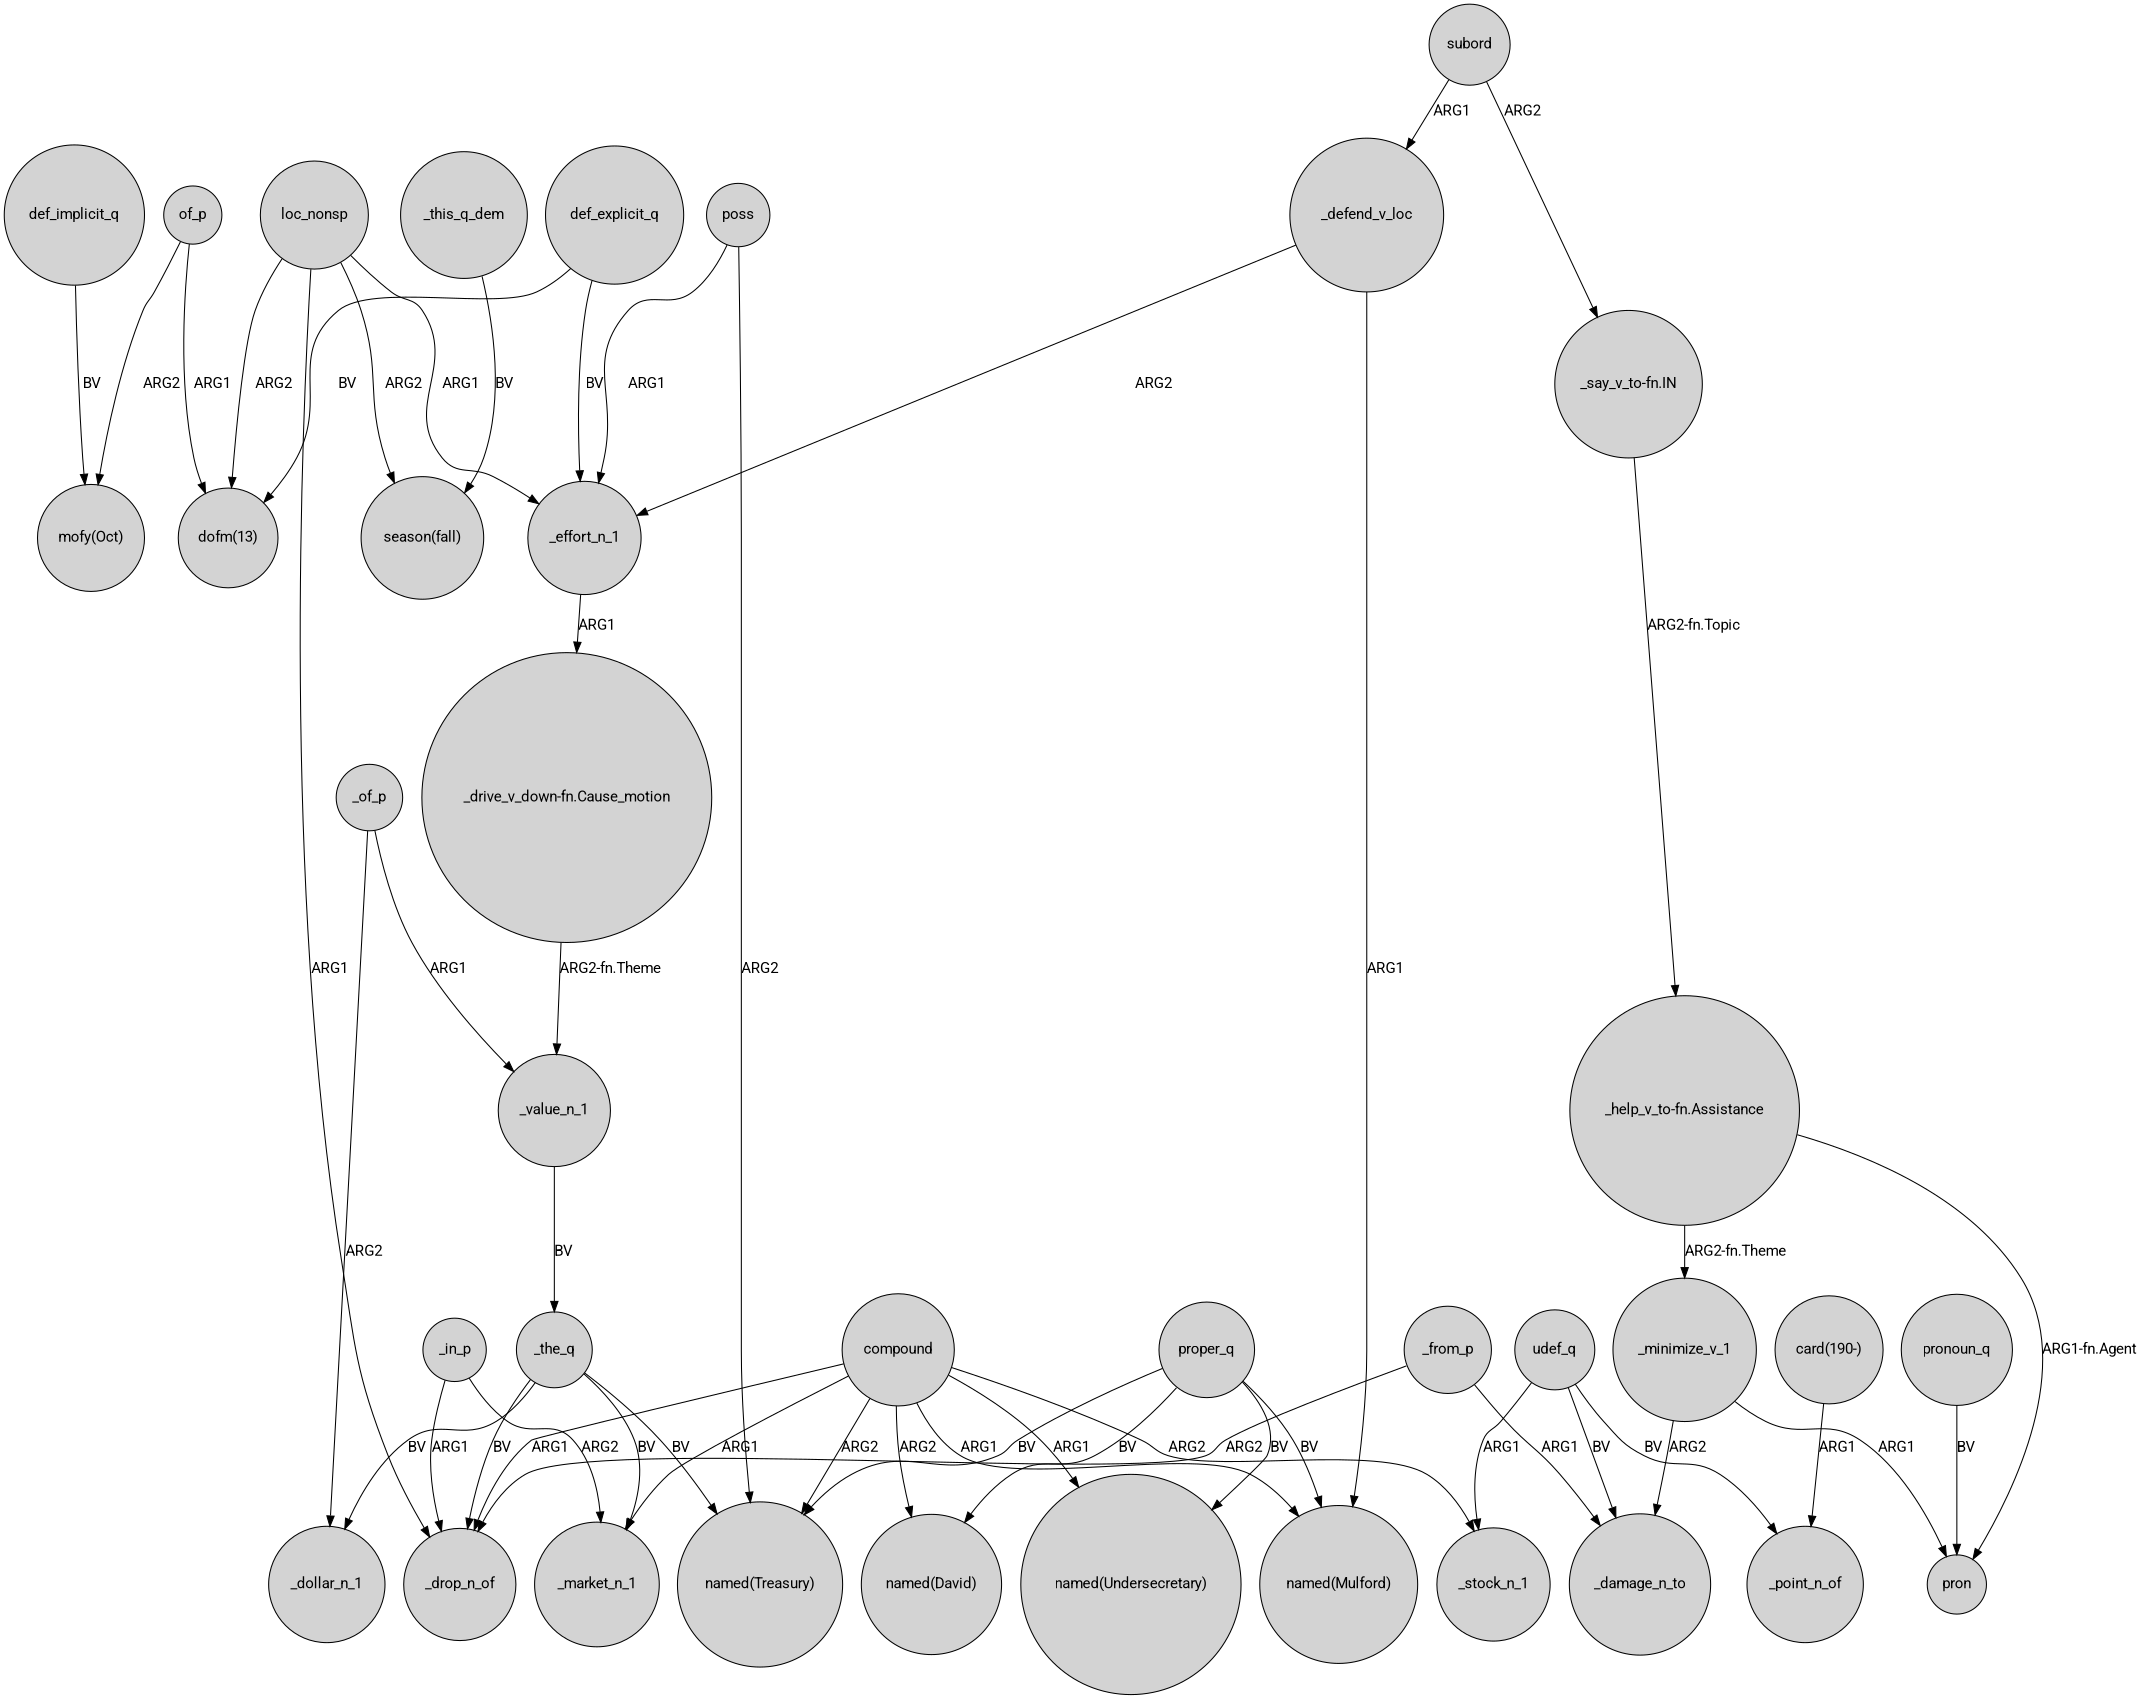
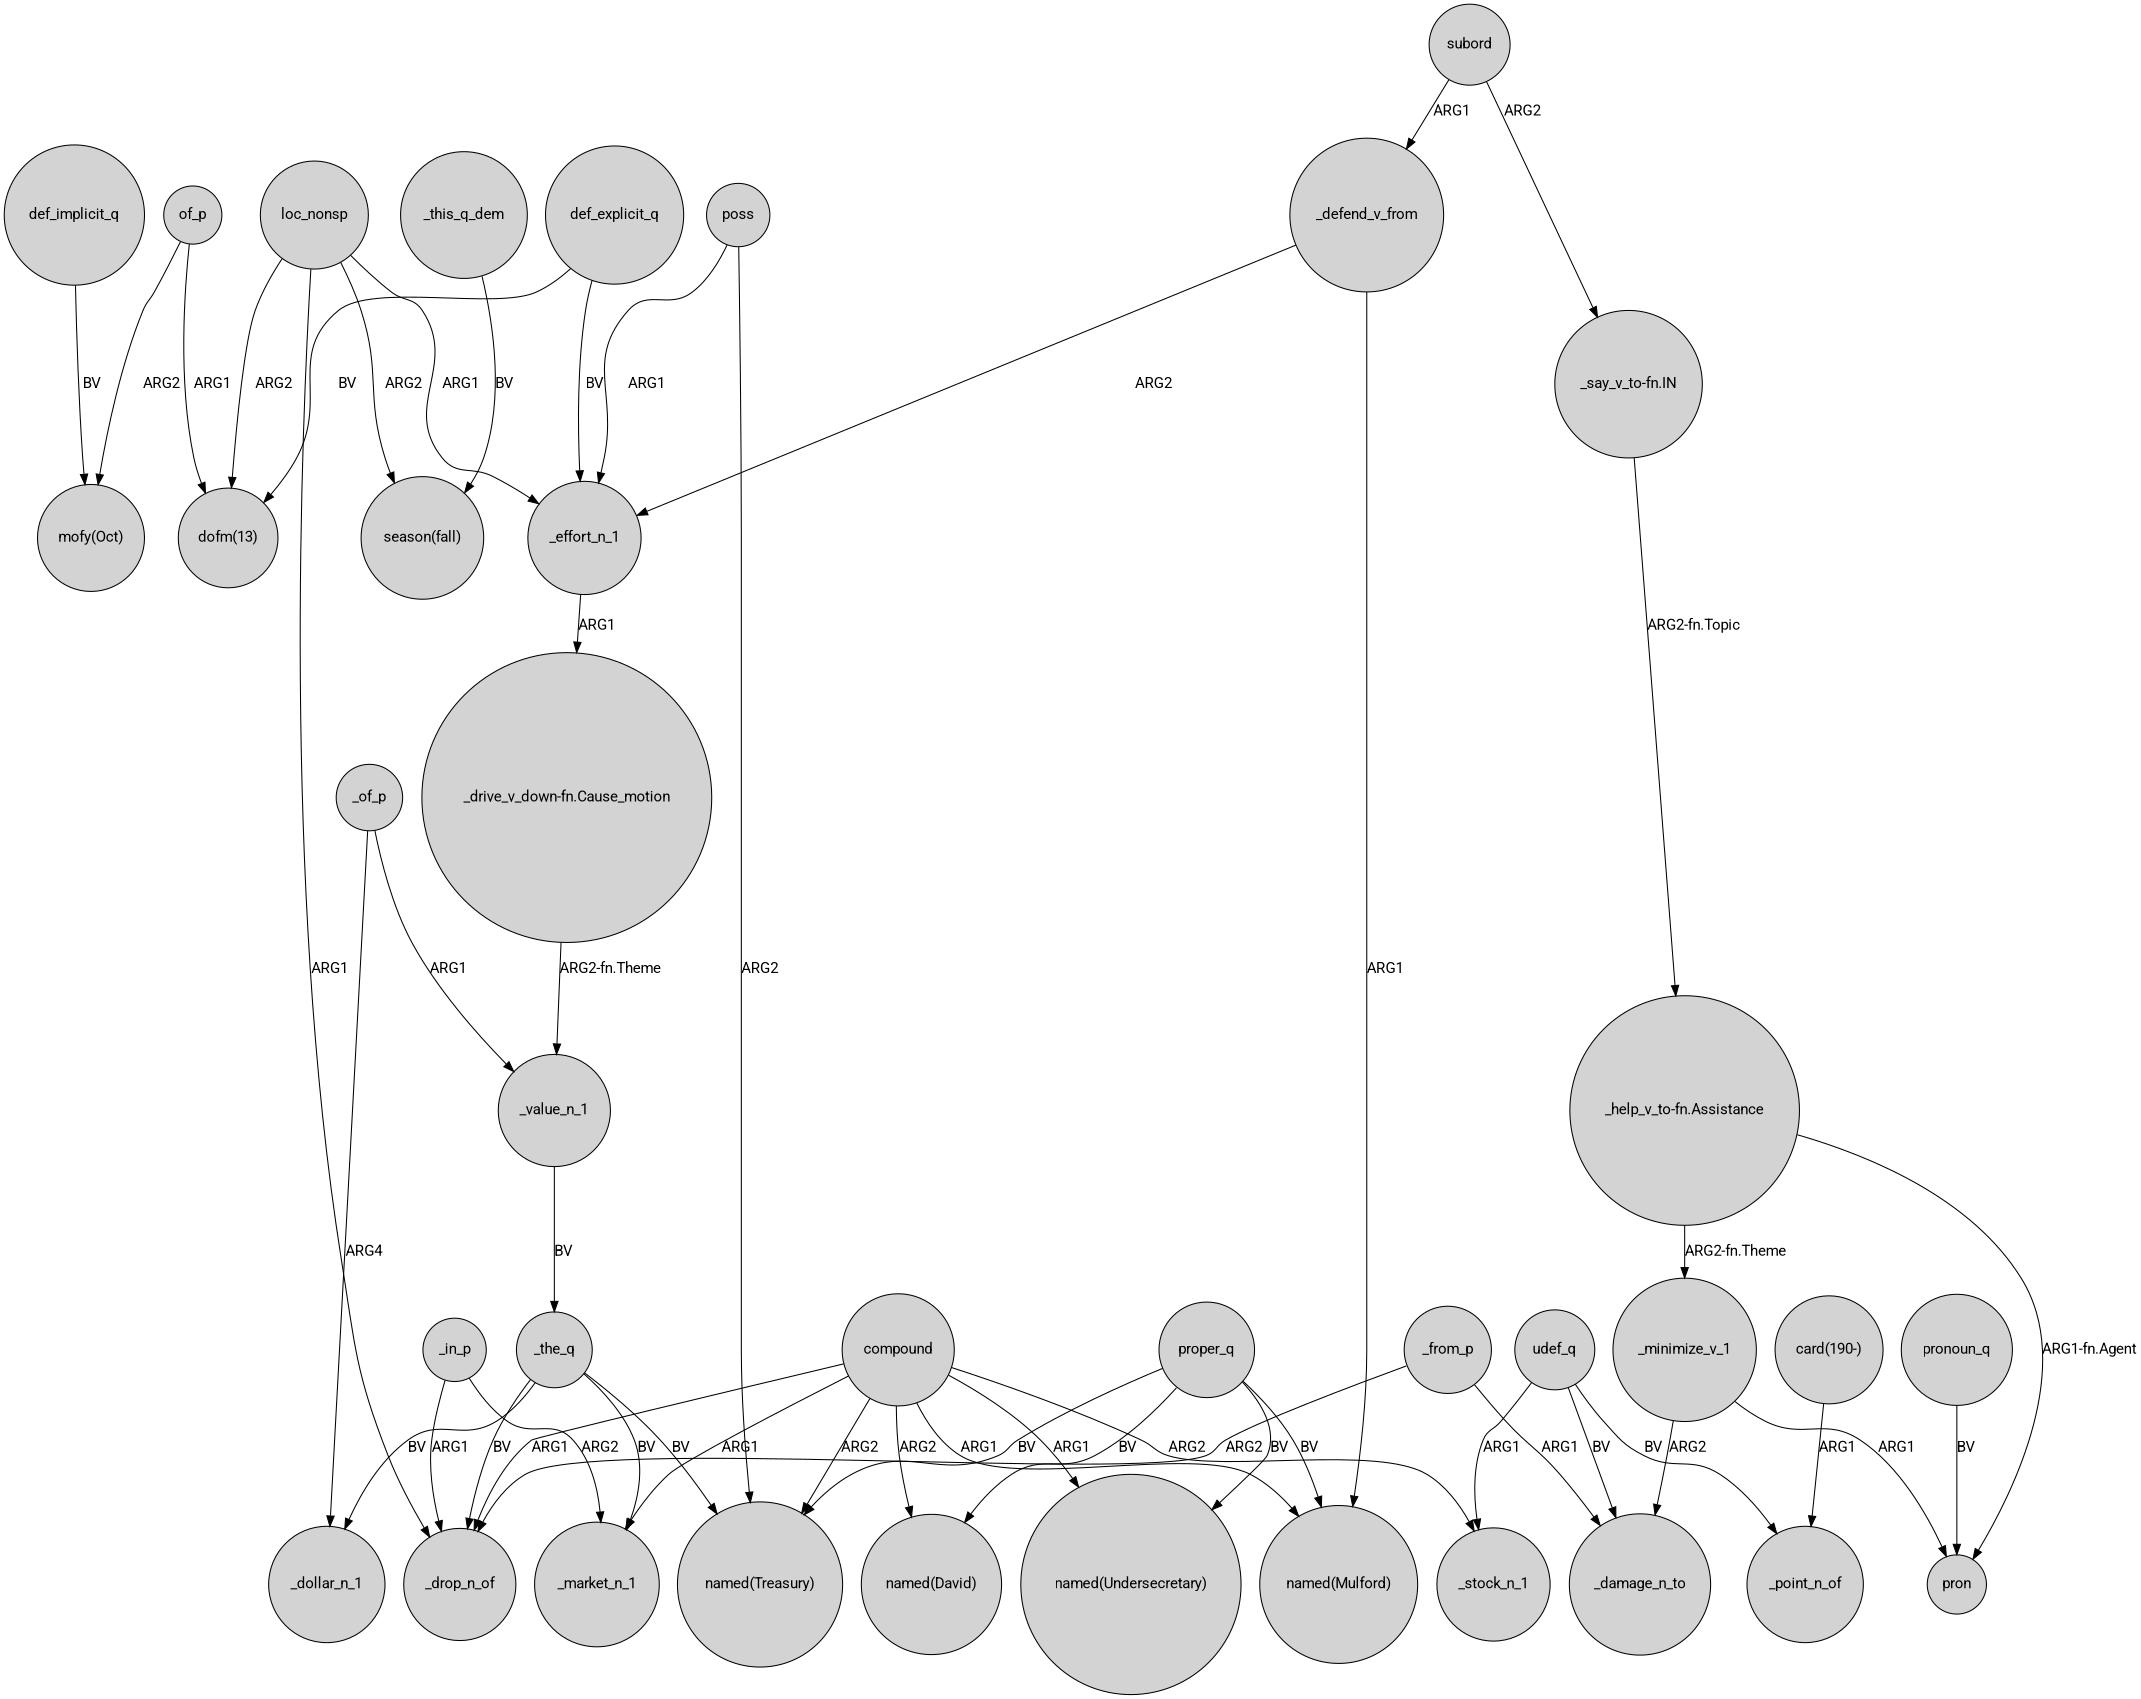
(1367, 215) -> (1367, 215)
(364, 1252) -> (364, 1252)
